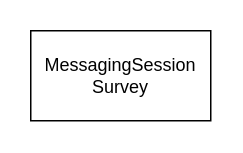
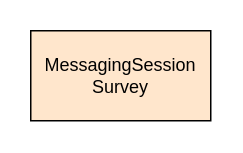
(121, 76) -> (121, 76)
